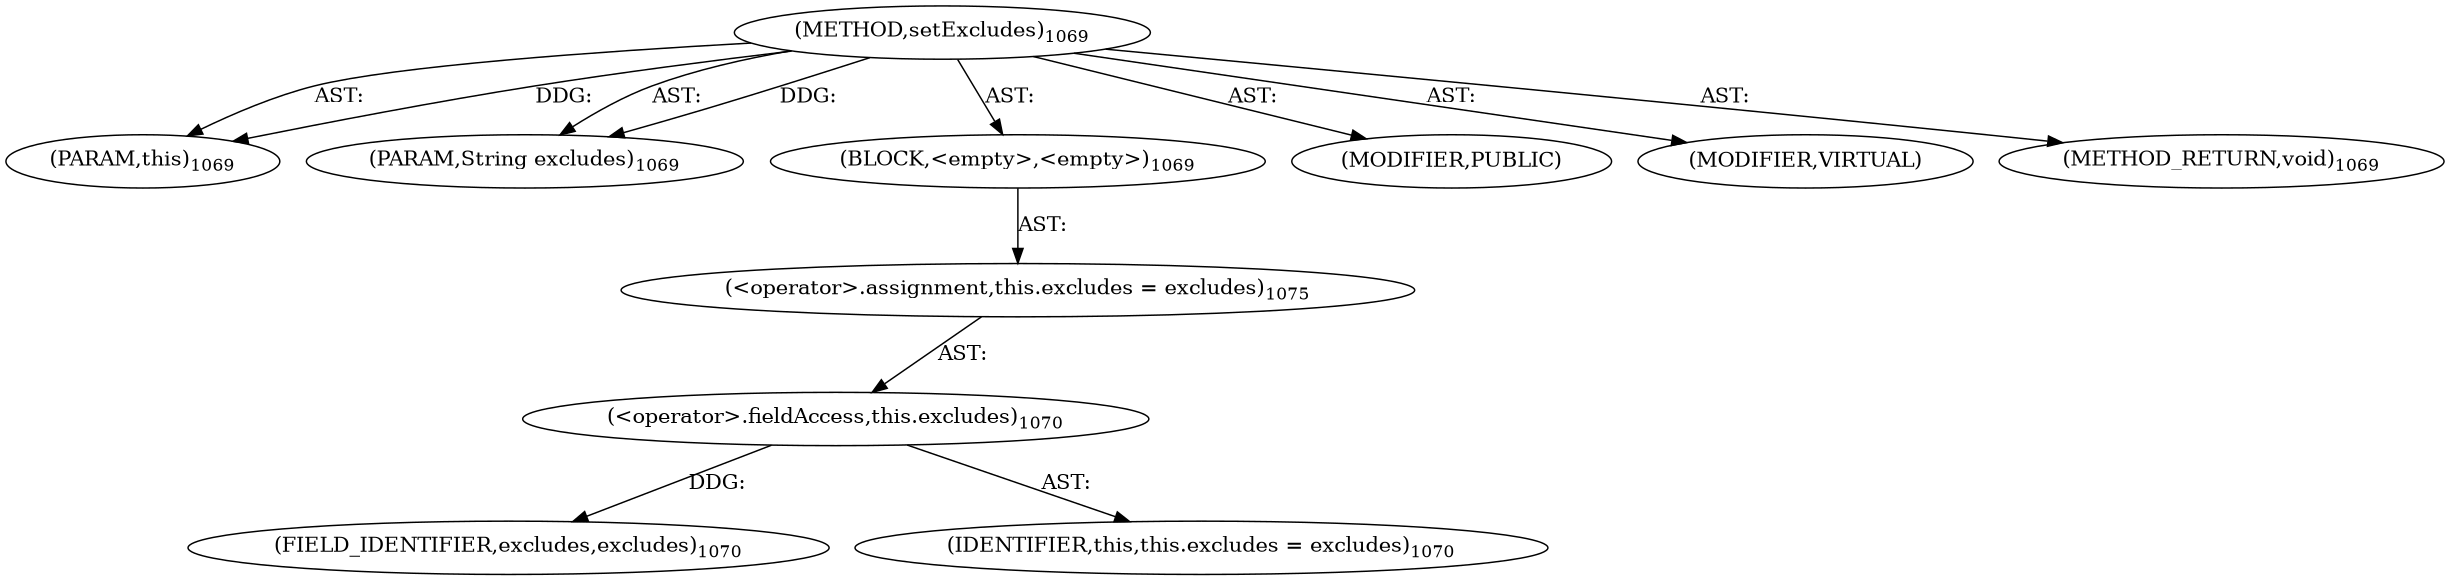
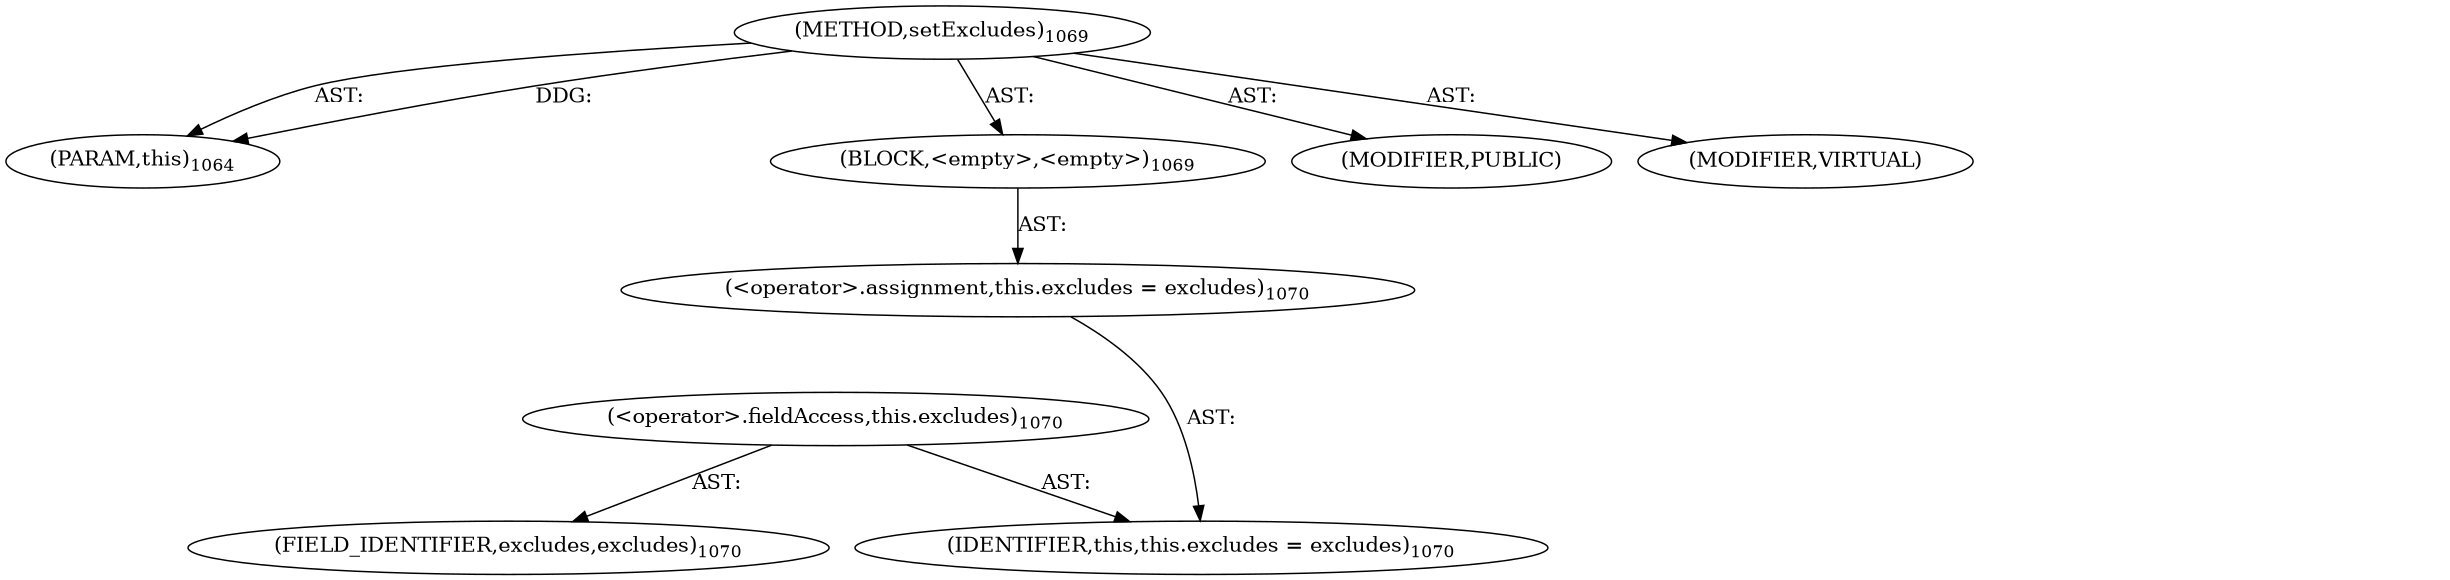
(213, 159) -> (213, 159)
(525, 161) -> none
(2222, 161) -> none
(1288, 288) -> (1288, 288)
(933, 350) -> (1162, 393)
(720, 483) -> (720, 483)
